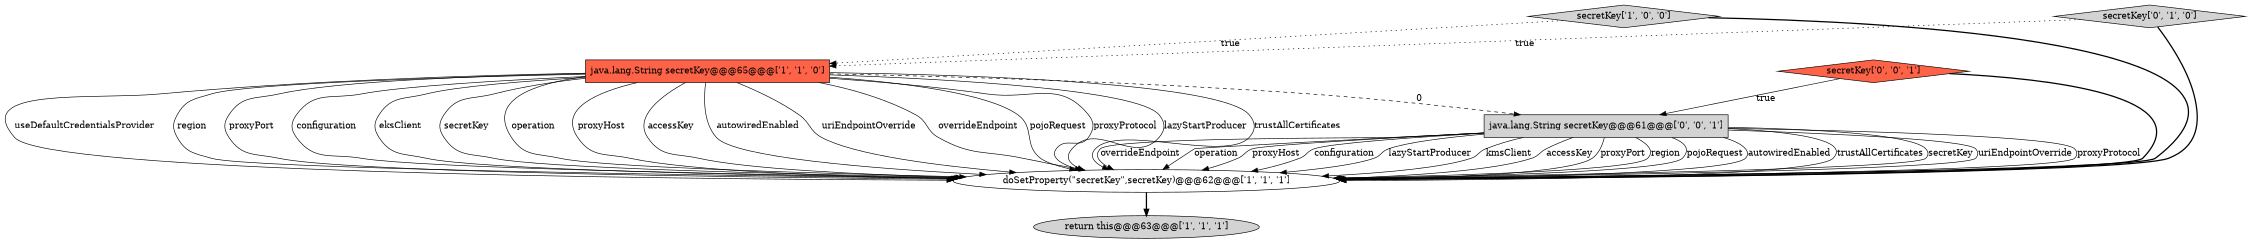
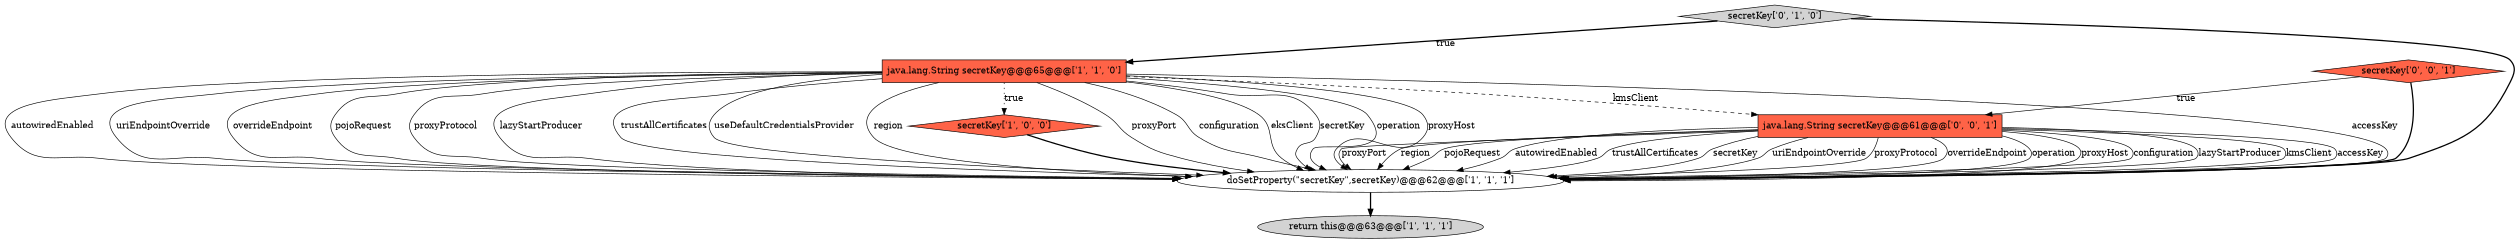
(1624, 16) -> (1004, 126)
(1200, 42) -> (1004, 96)
(1458, 43) -> (1425, 41)
(1419, 99) -> (1636, 99)
(1606, 126) -> (1880, 126)
